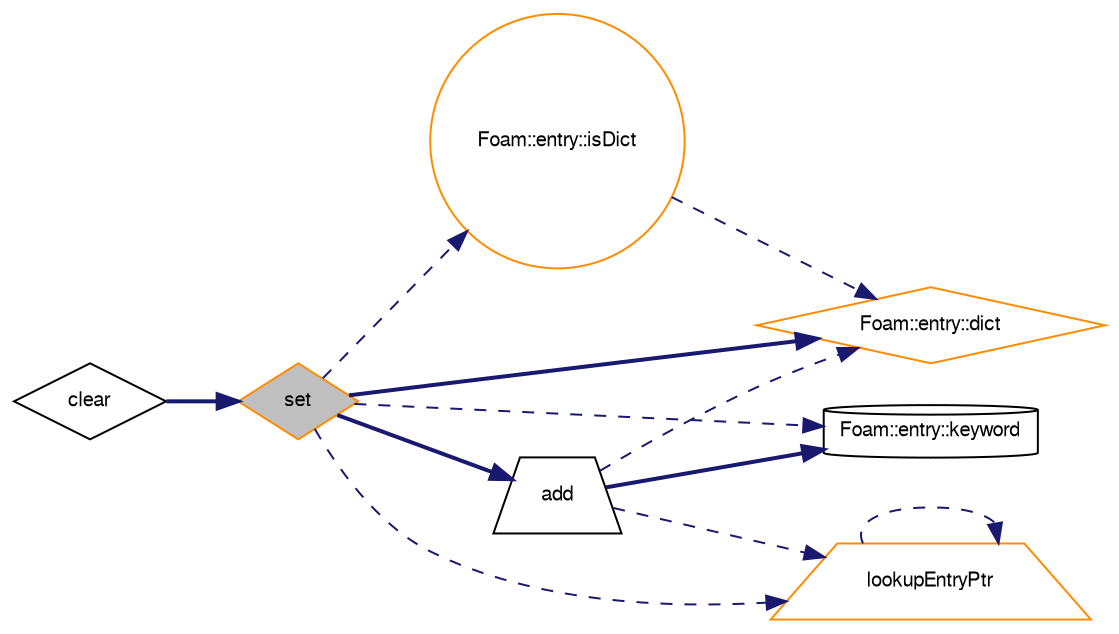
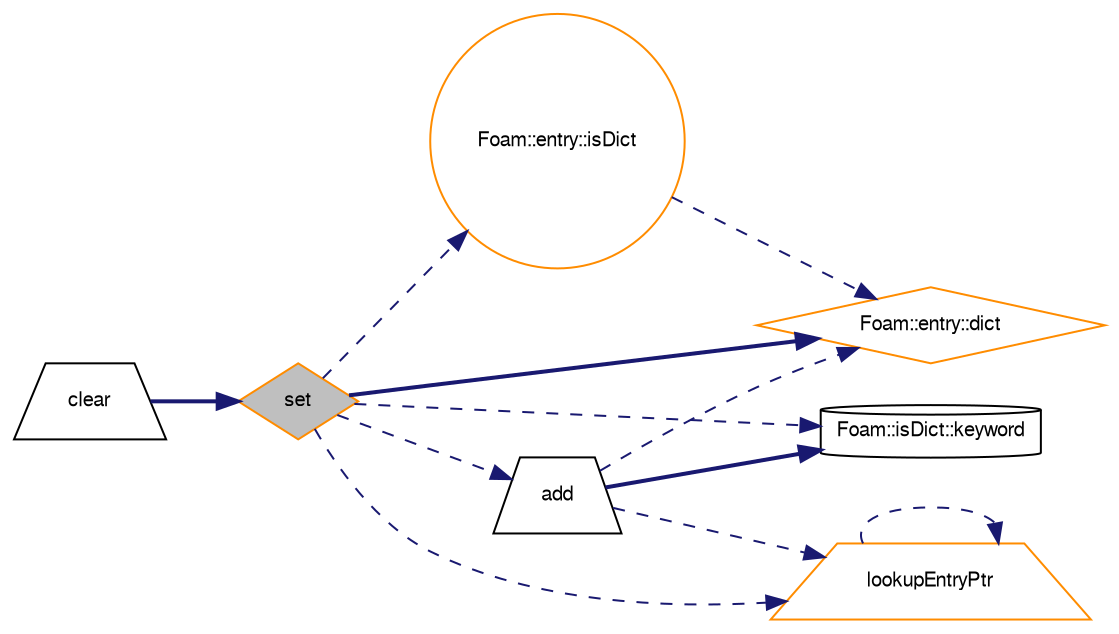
(90, 401) -> (90, 401)
(931, 431) -> (931, 431)
(415, 444) -> (415, 444)
